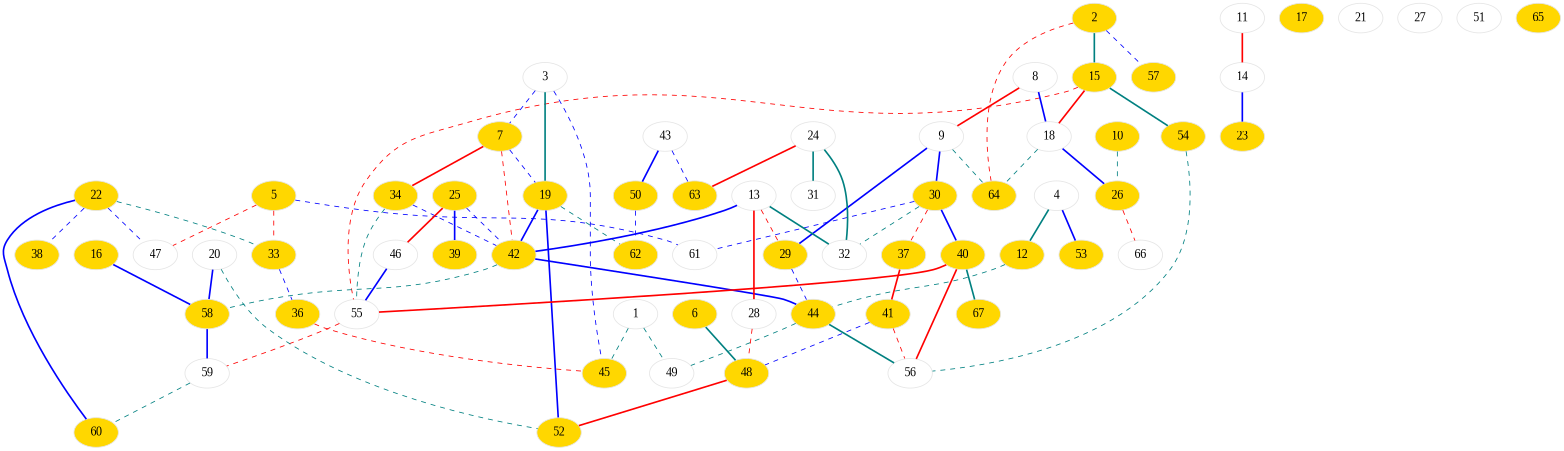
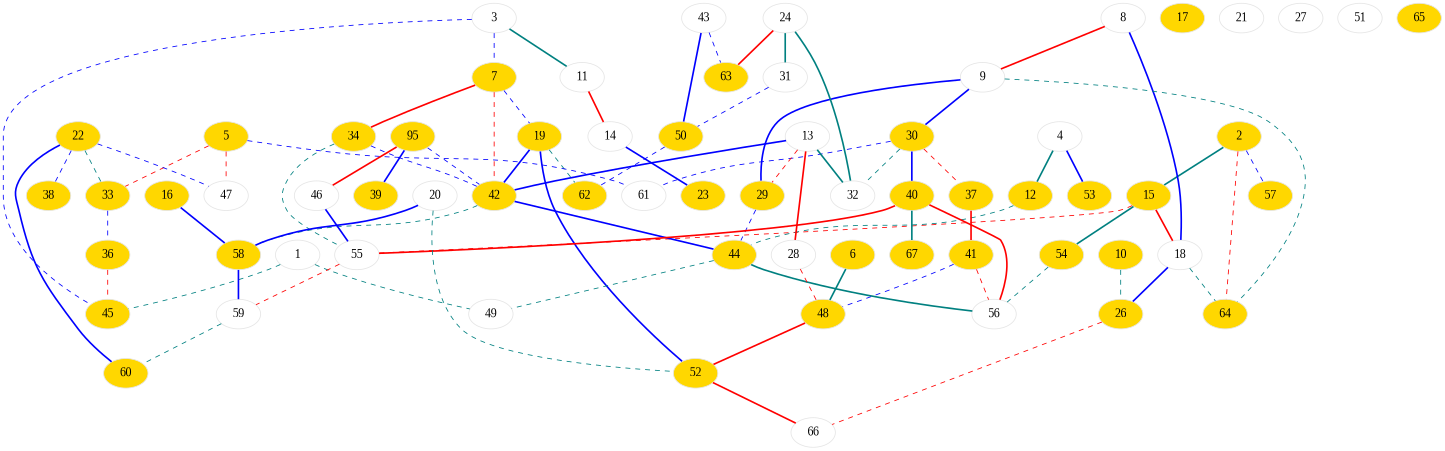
none -> (733, 107)
(545, 136) -> (538, 48)
(455, 196) -> (413, 136)
none -> (754, 403)
